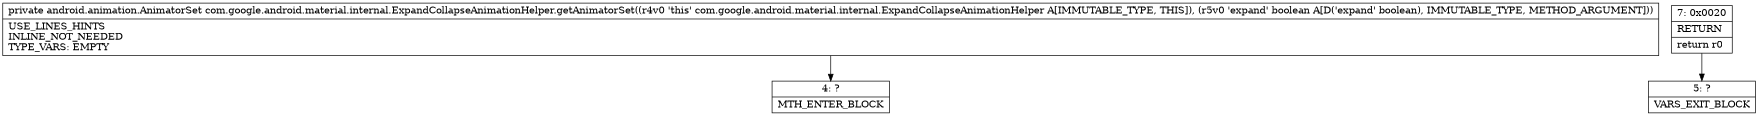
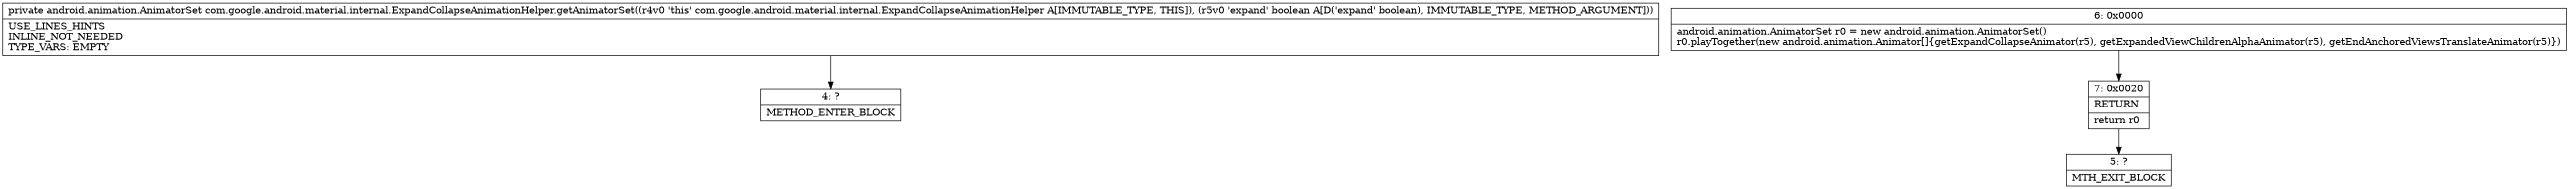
none -> (2119, 29)
(831, 105) -> (831, 113)
(1702, 105) -> (2119, 178)
